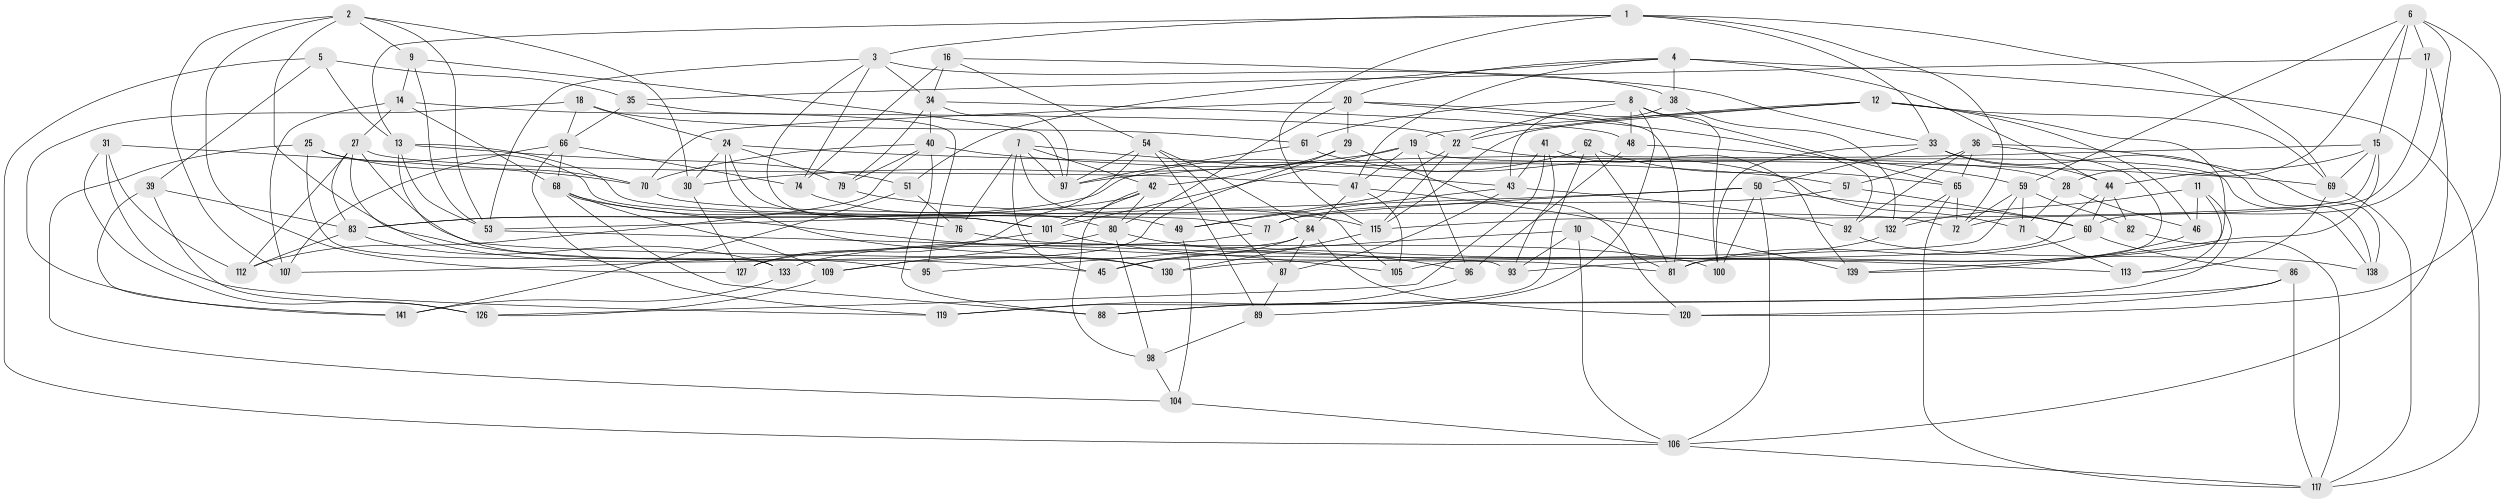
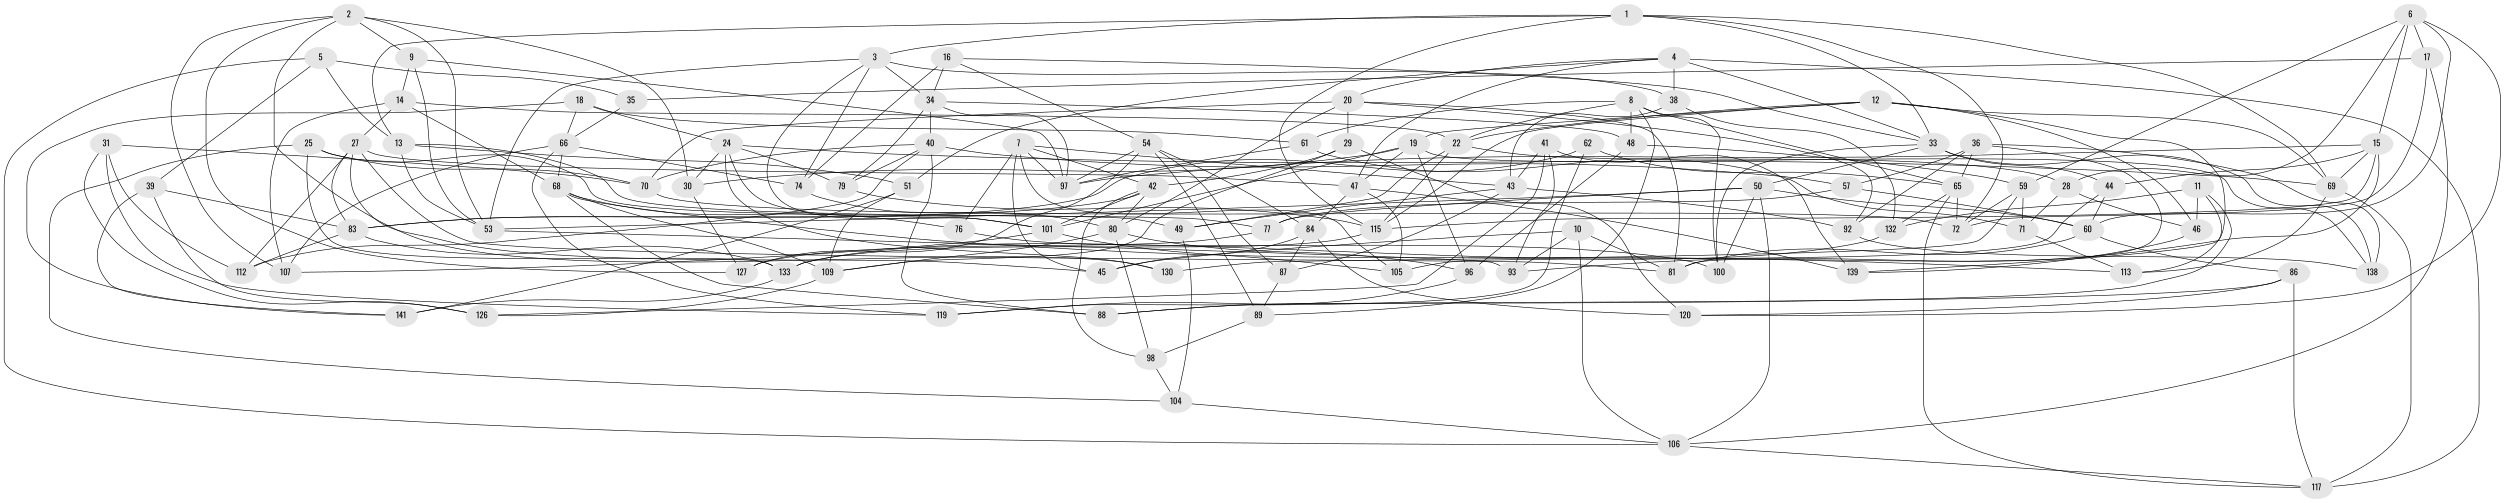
(1912, 95) -> (1805, 98)
(933, 208) -> (846, 223)
(1644, 223) -> none
(2131, 230) -> none
(1272, 253) -> (1079, 247)
(926, 273) -> none
